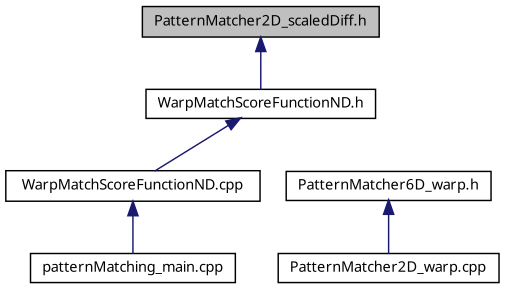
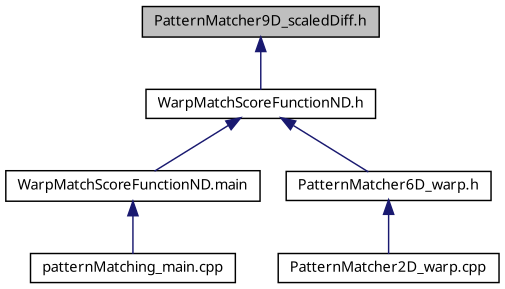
(261, 22) -> (261, 22)
none -> (331, 149)
(133, 186) -> (133, 186)
